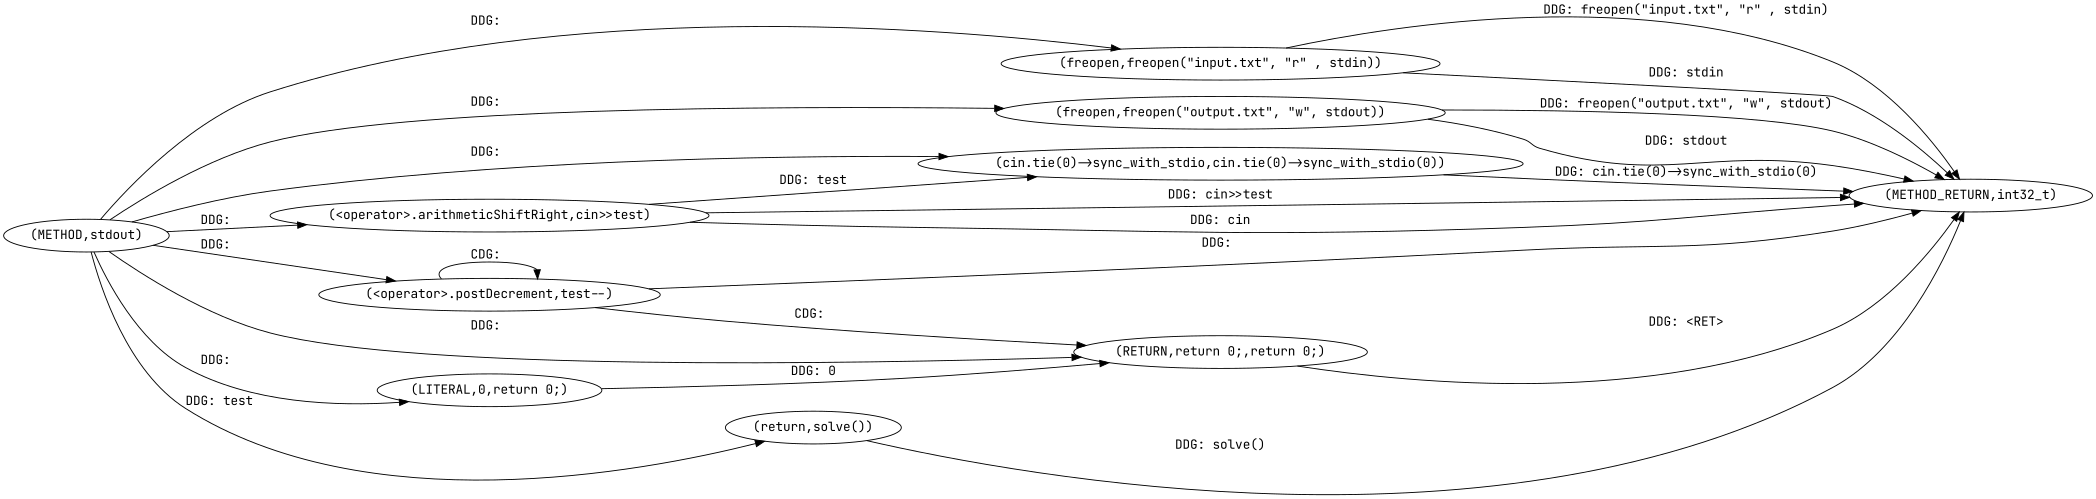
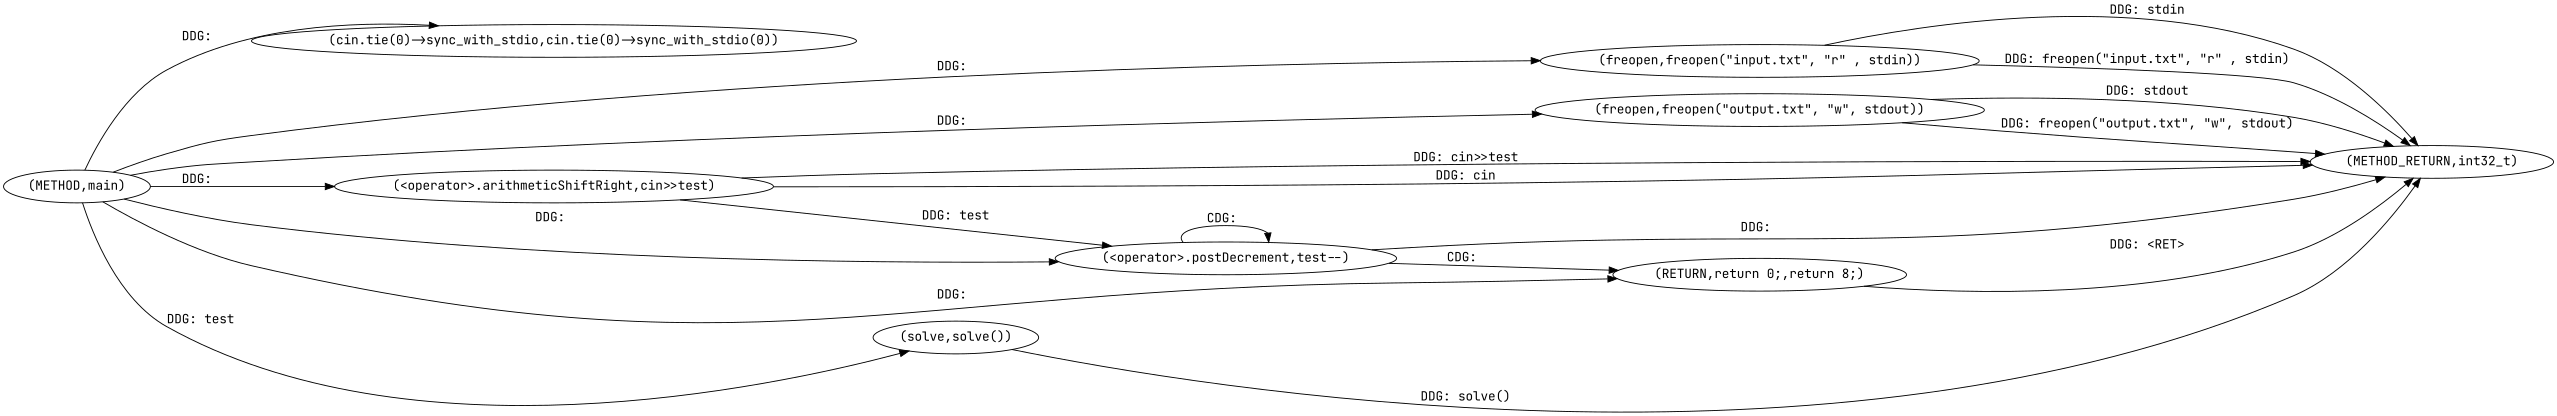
(1644, 184) -> none
(838, 191) -> (891, 223)
(86, 236) -> (77, 186)
(1221, 352) -> (1760, 275)
(490, 390) -> none
(813, 428) -> (956, 338)
